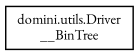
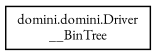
(69, 28) -> (78, 28)
